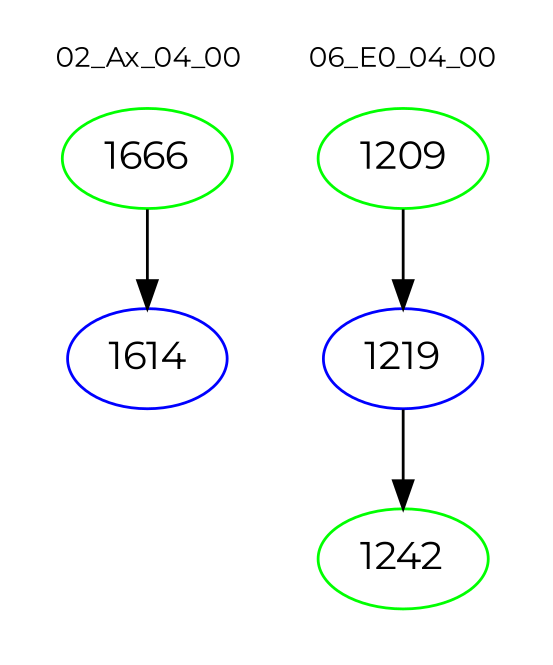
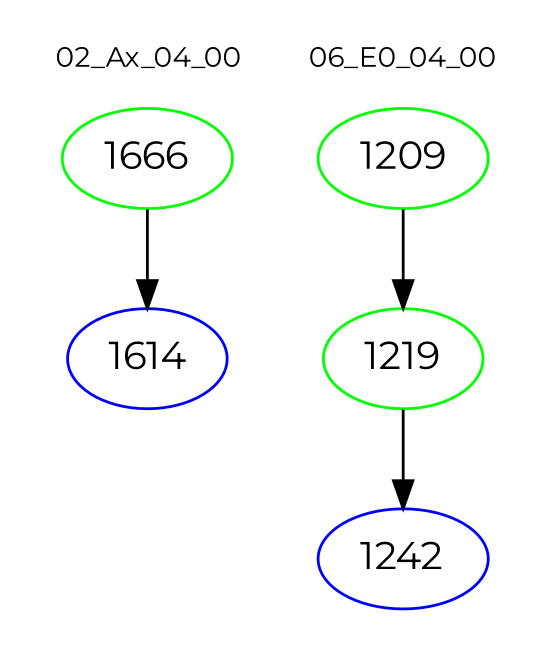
(403, 359) -> (403, 359)
(403, 559) -> (403, 559)
